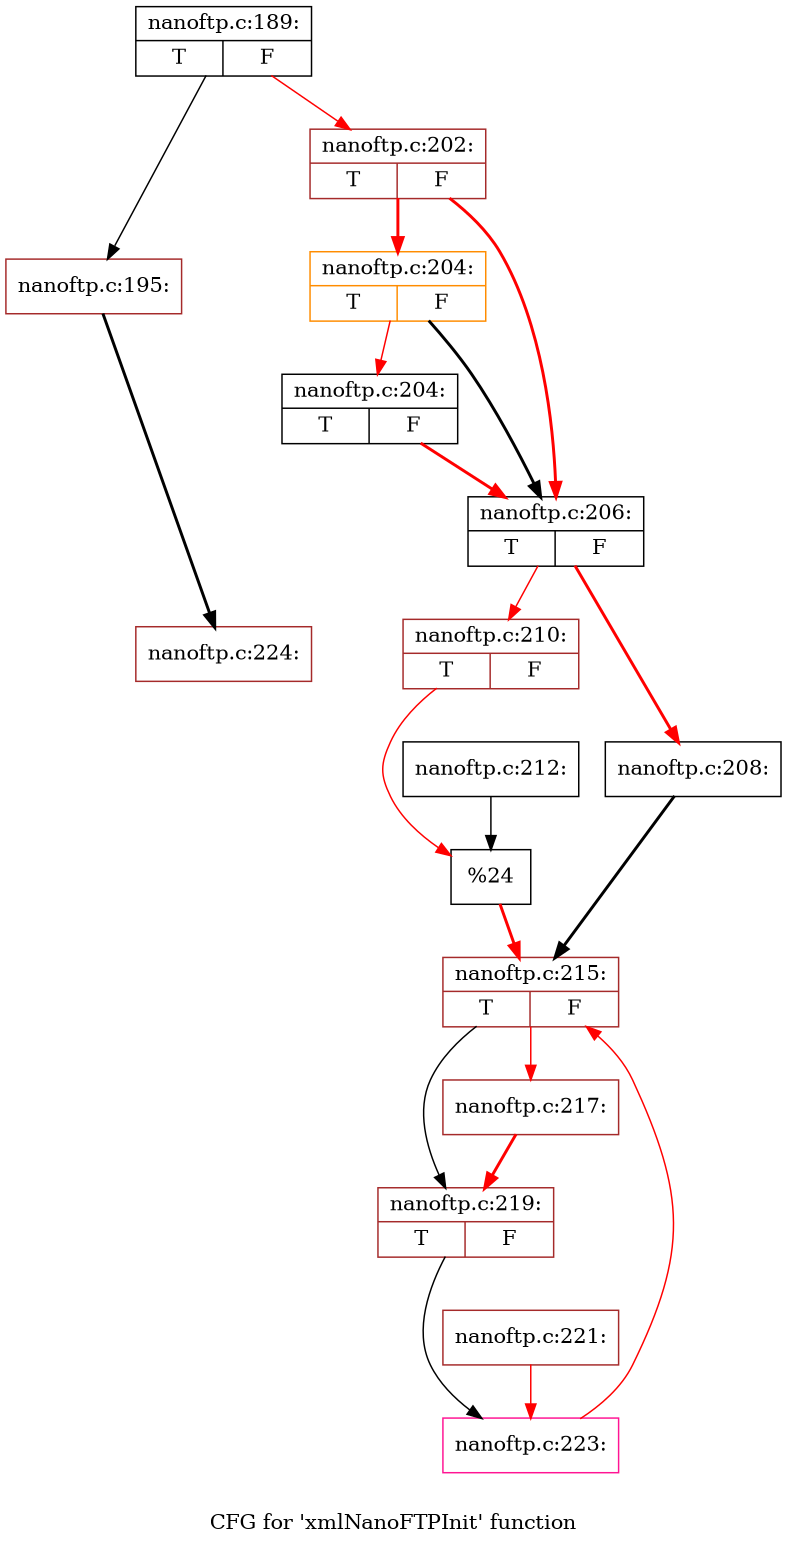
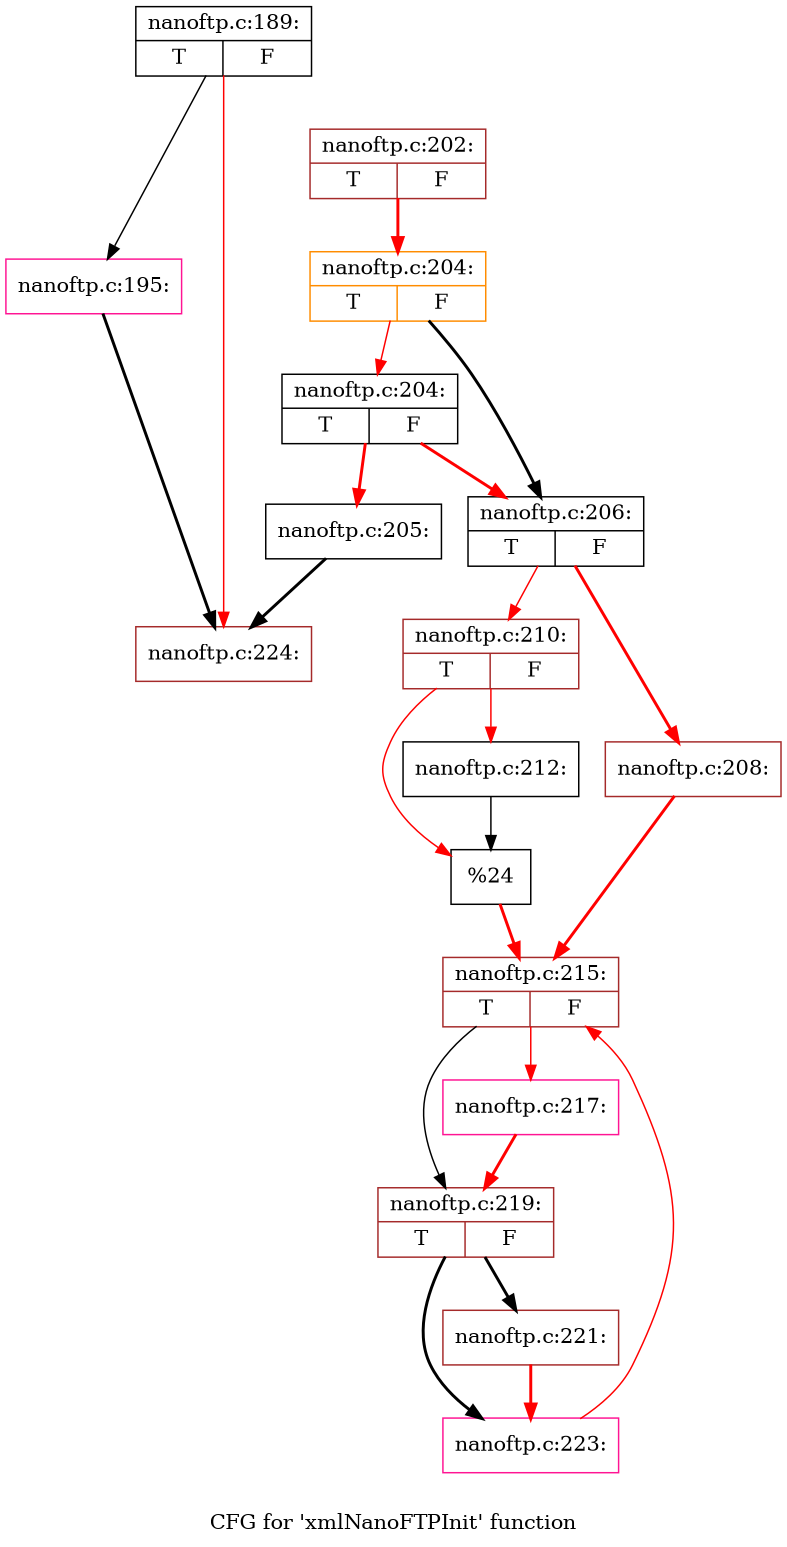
(305, 98) -> (224, 344)
(94, 286) -> (94, 286)
(532, 328) -> none
none -> (354, 532)
none -> (491, 708)
(693, 769) -> (693, 769)
(619, 871) -> (619, 871)
(531, 1107) -> (531, 1107)
none -> (497, 1277)
(424, 1340) -> (424, 1340)
(531, 1384) -> (531, 1384)
